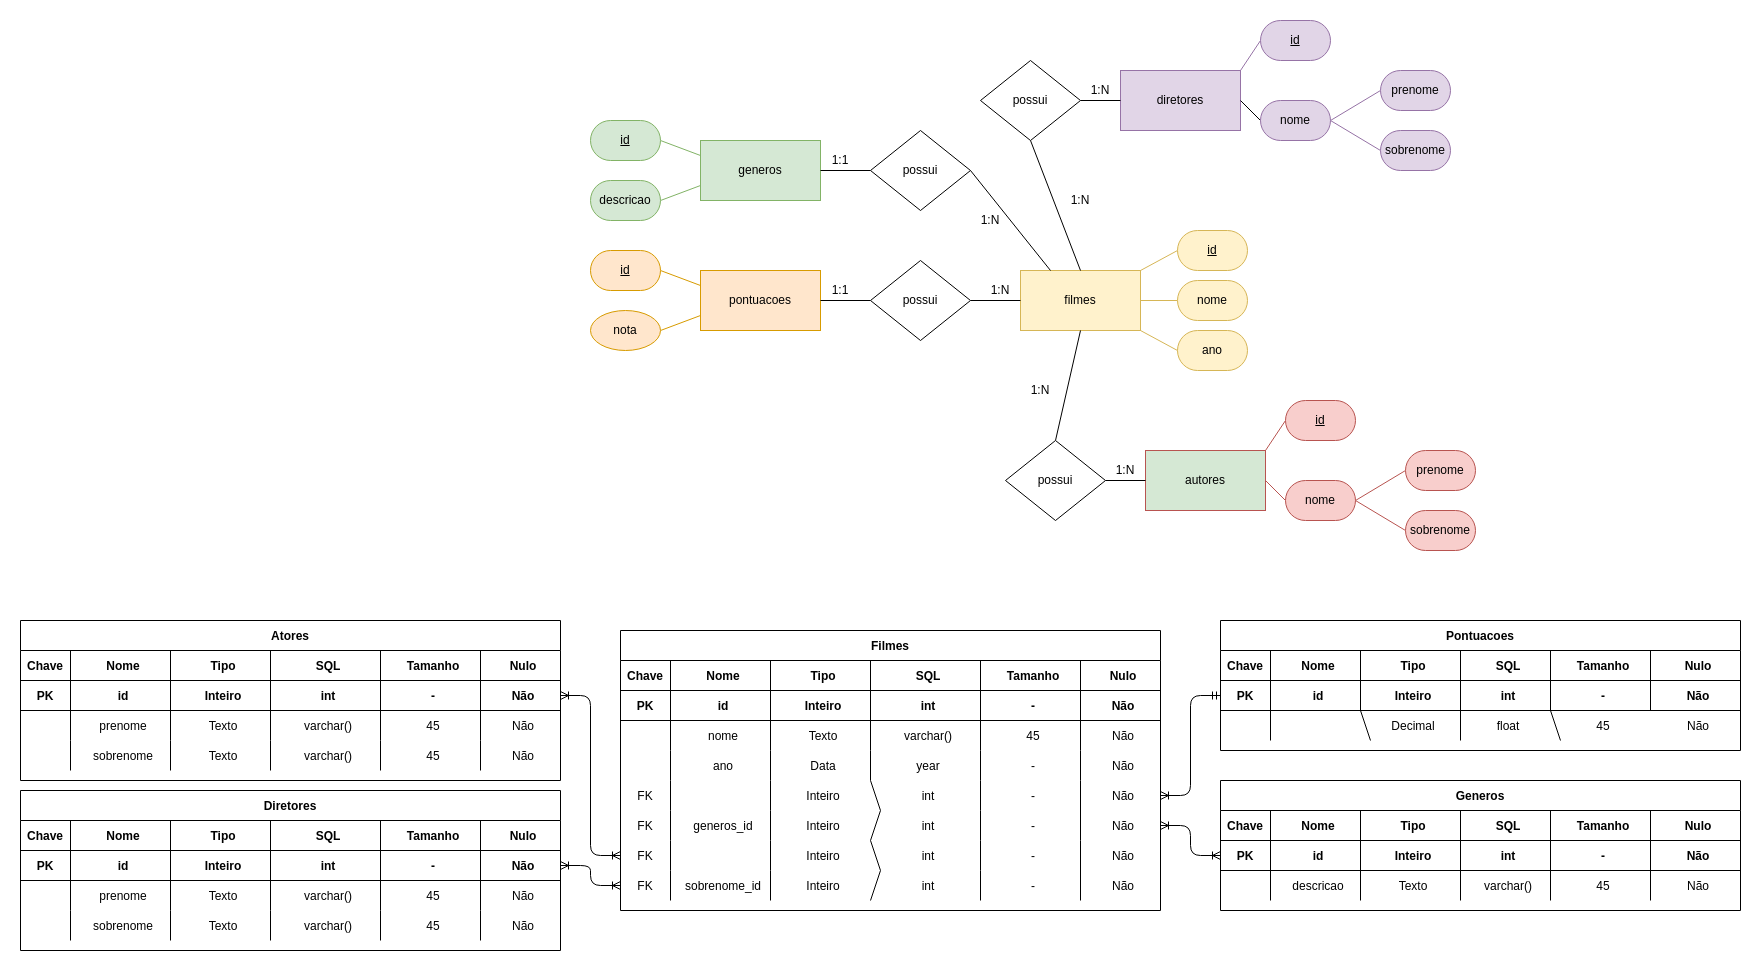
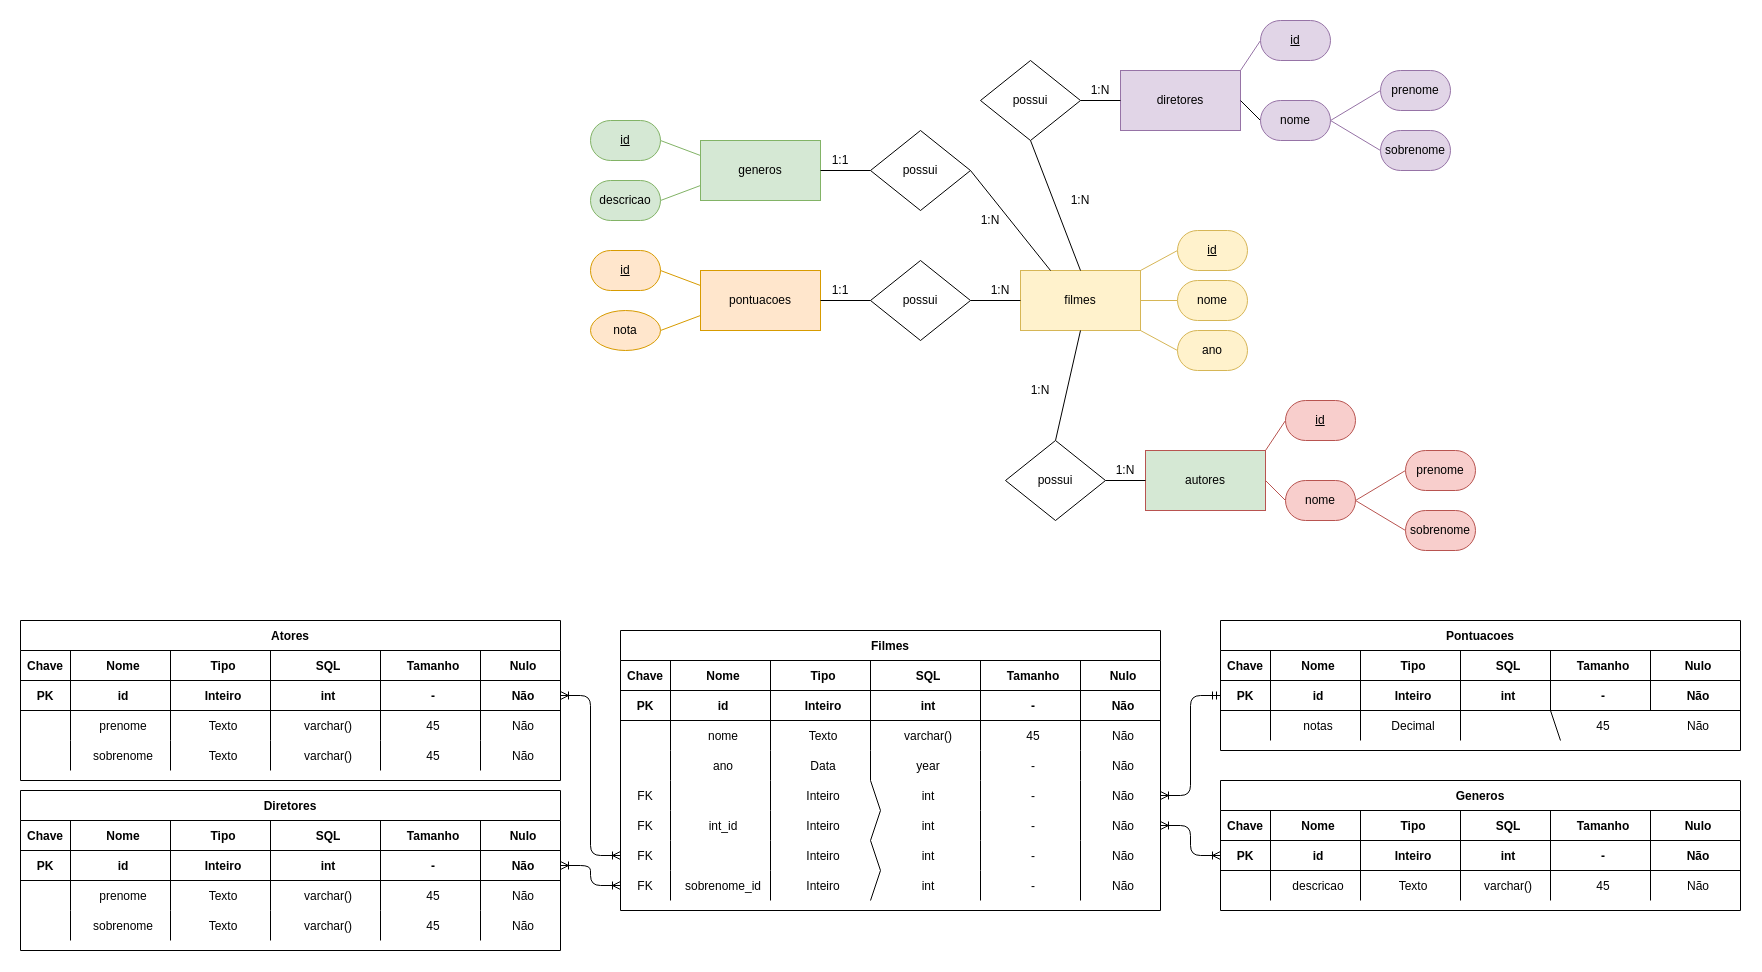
none -> (1316, 726)
(1506, 726) -> none
(723, 826) -> (723, 826)
